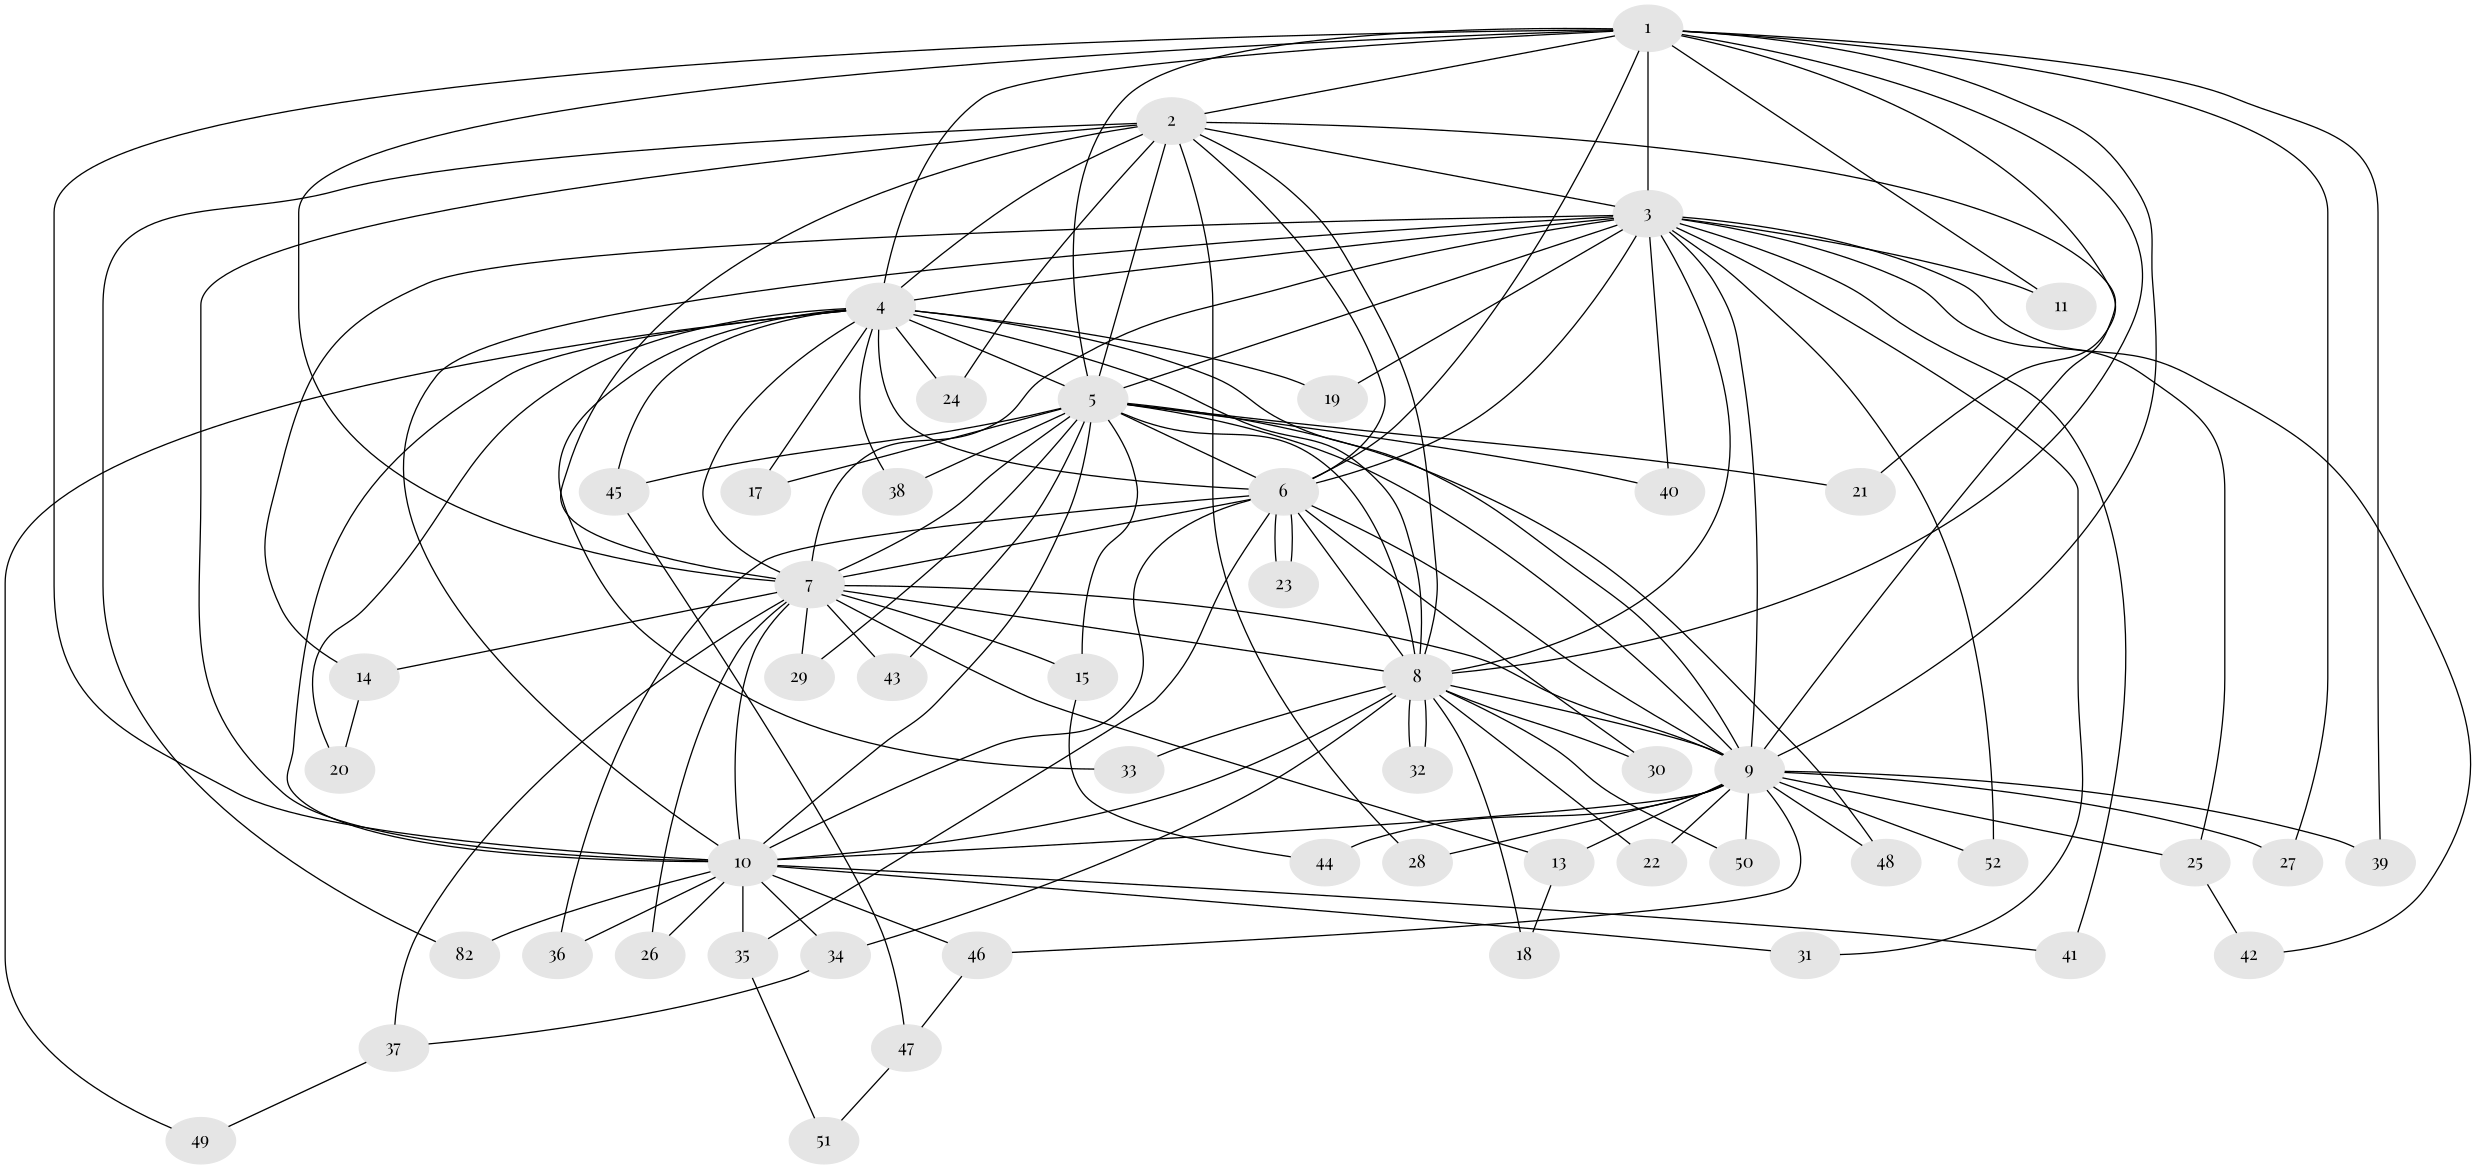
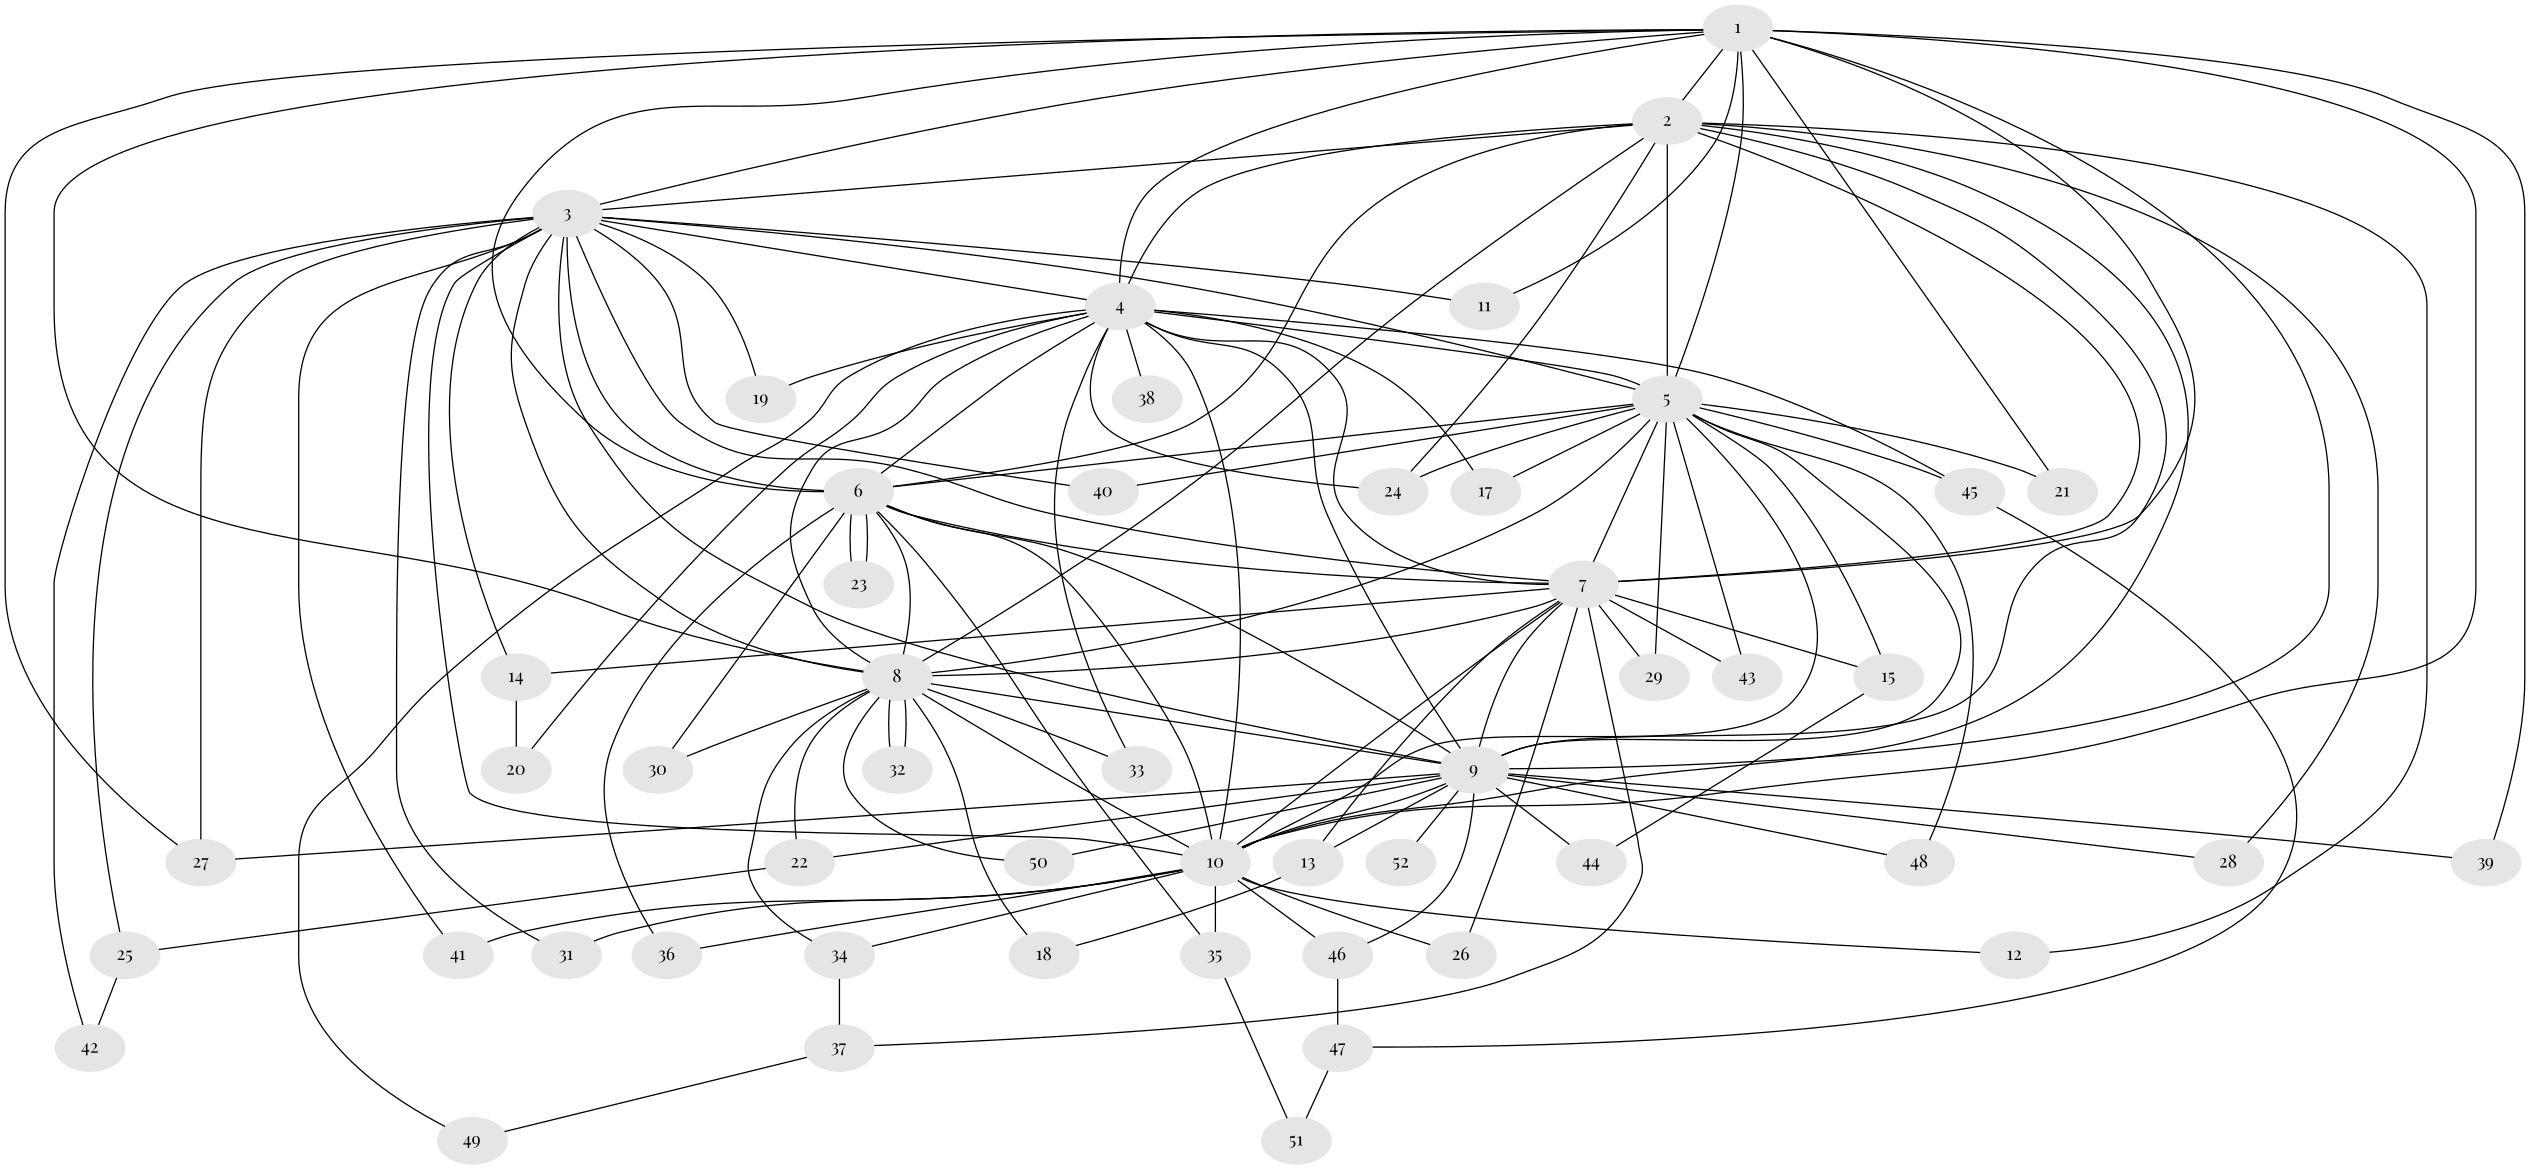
(995, 445) -> (1526, 439)
(1919, 490) -> (204, 418)
(1972, 816) -> (462, 909)
(465, 955) -> (2015, 955)
